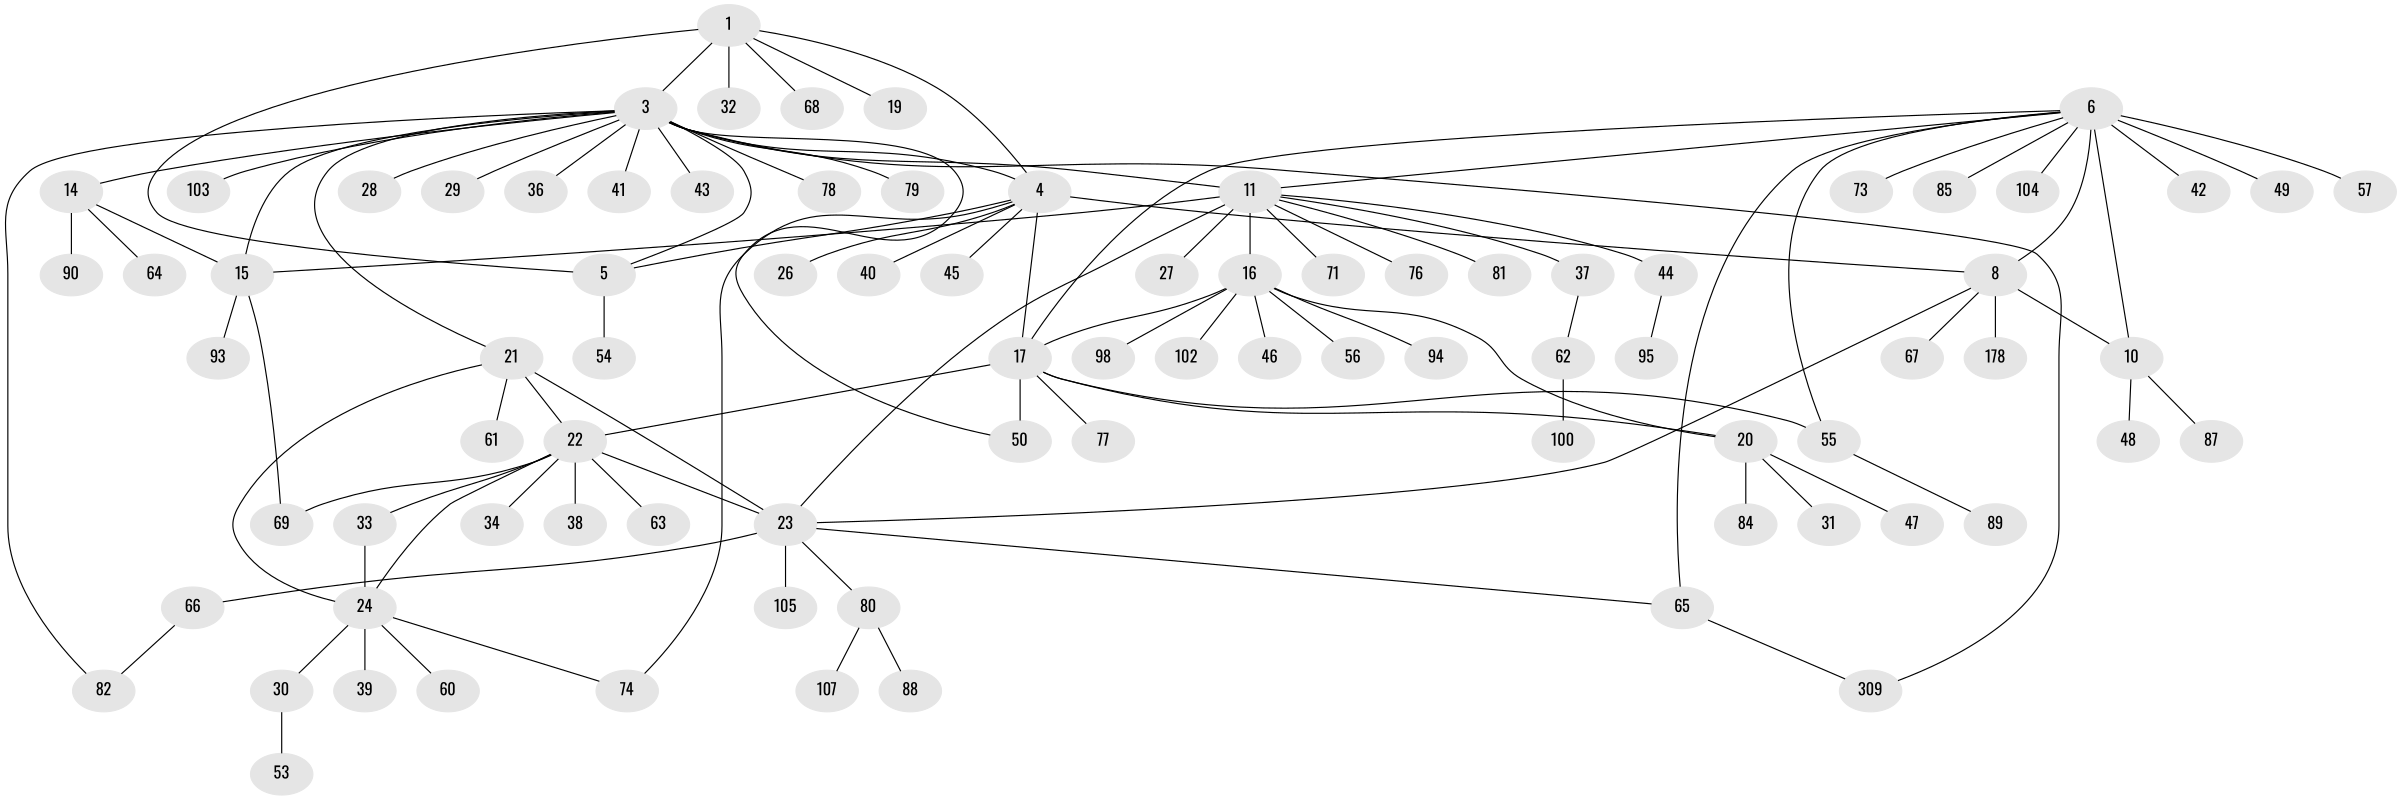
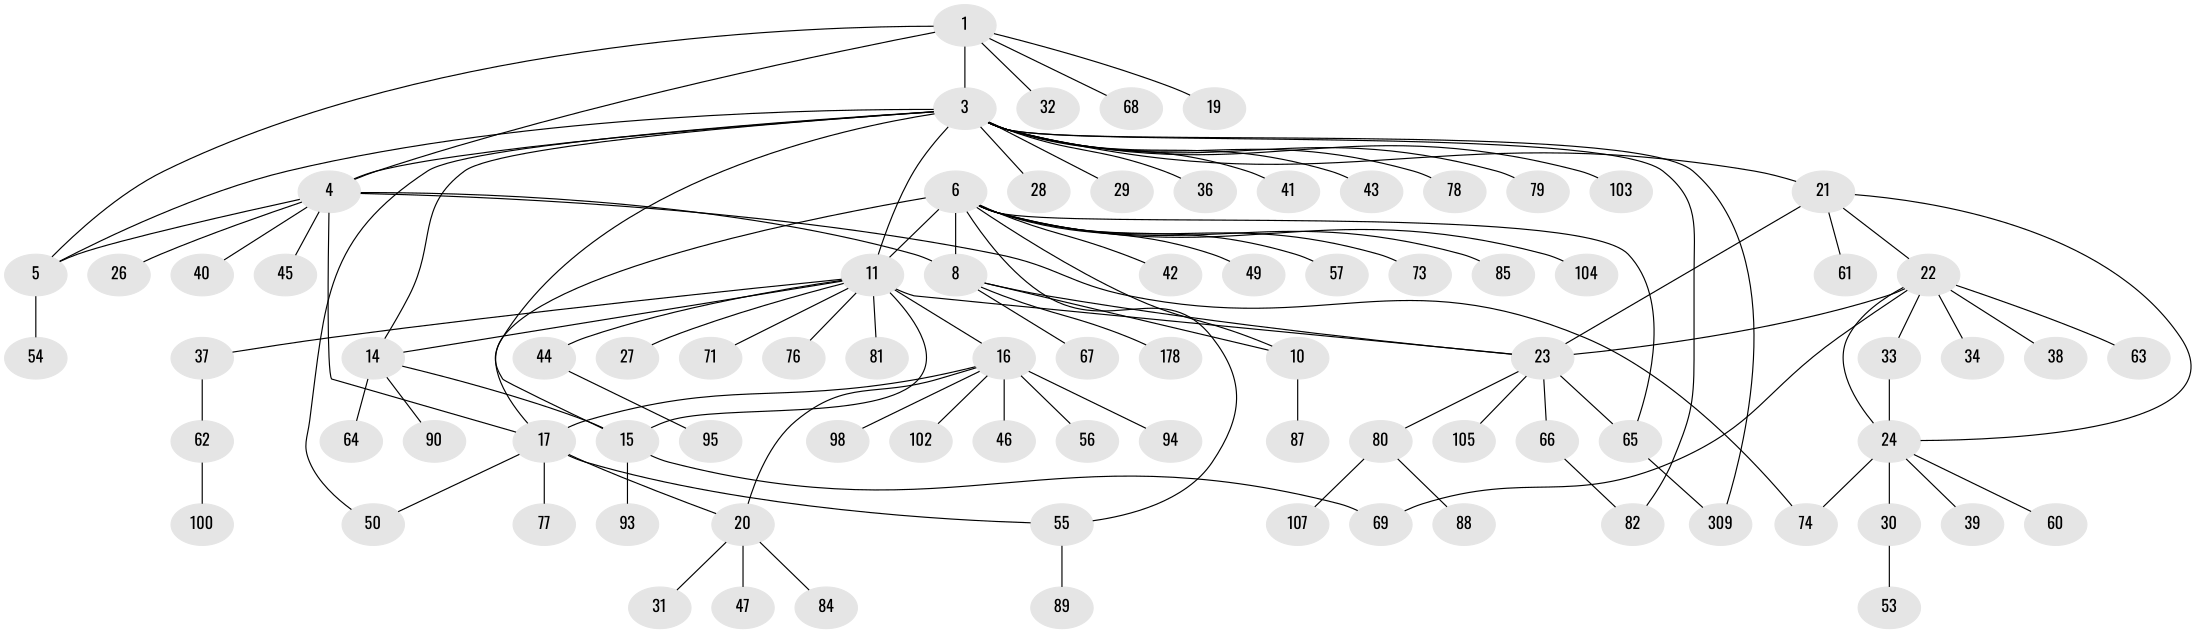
none -> (623, 317)
(798, 400) -> none
(2128, 441) -> none
